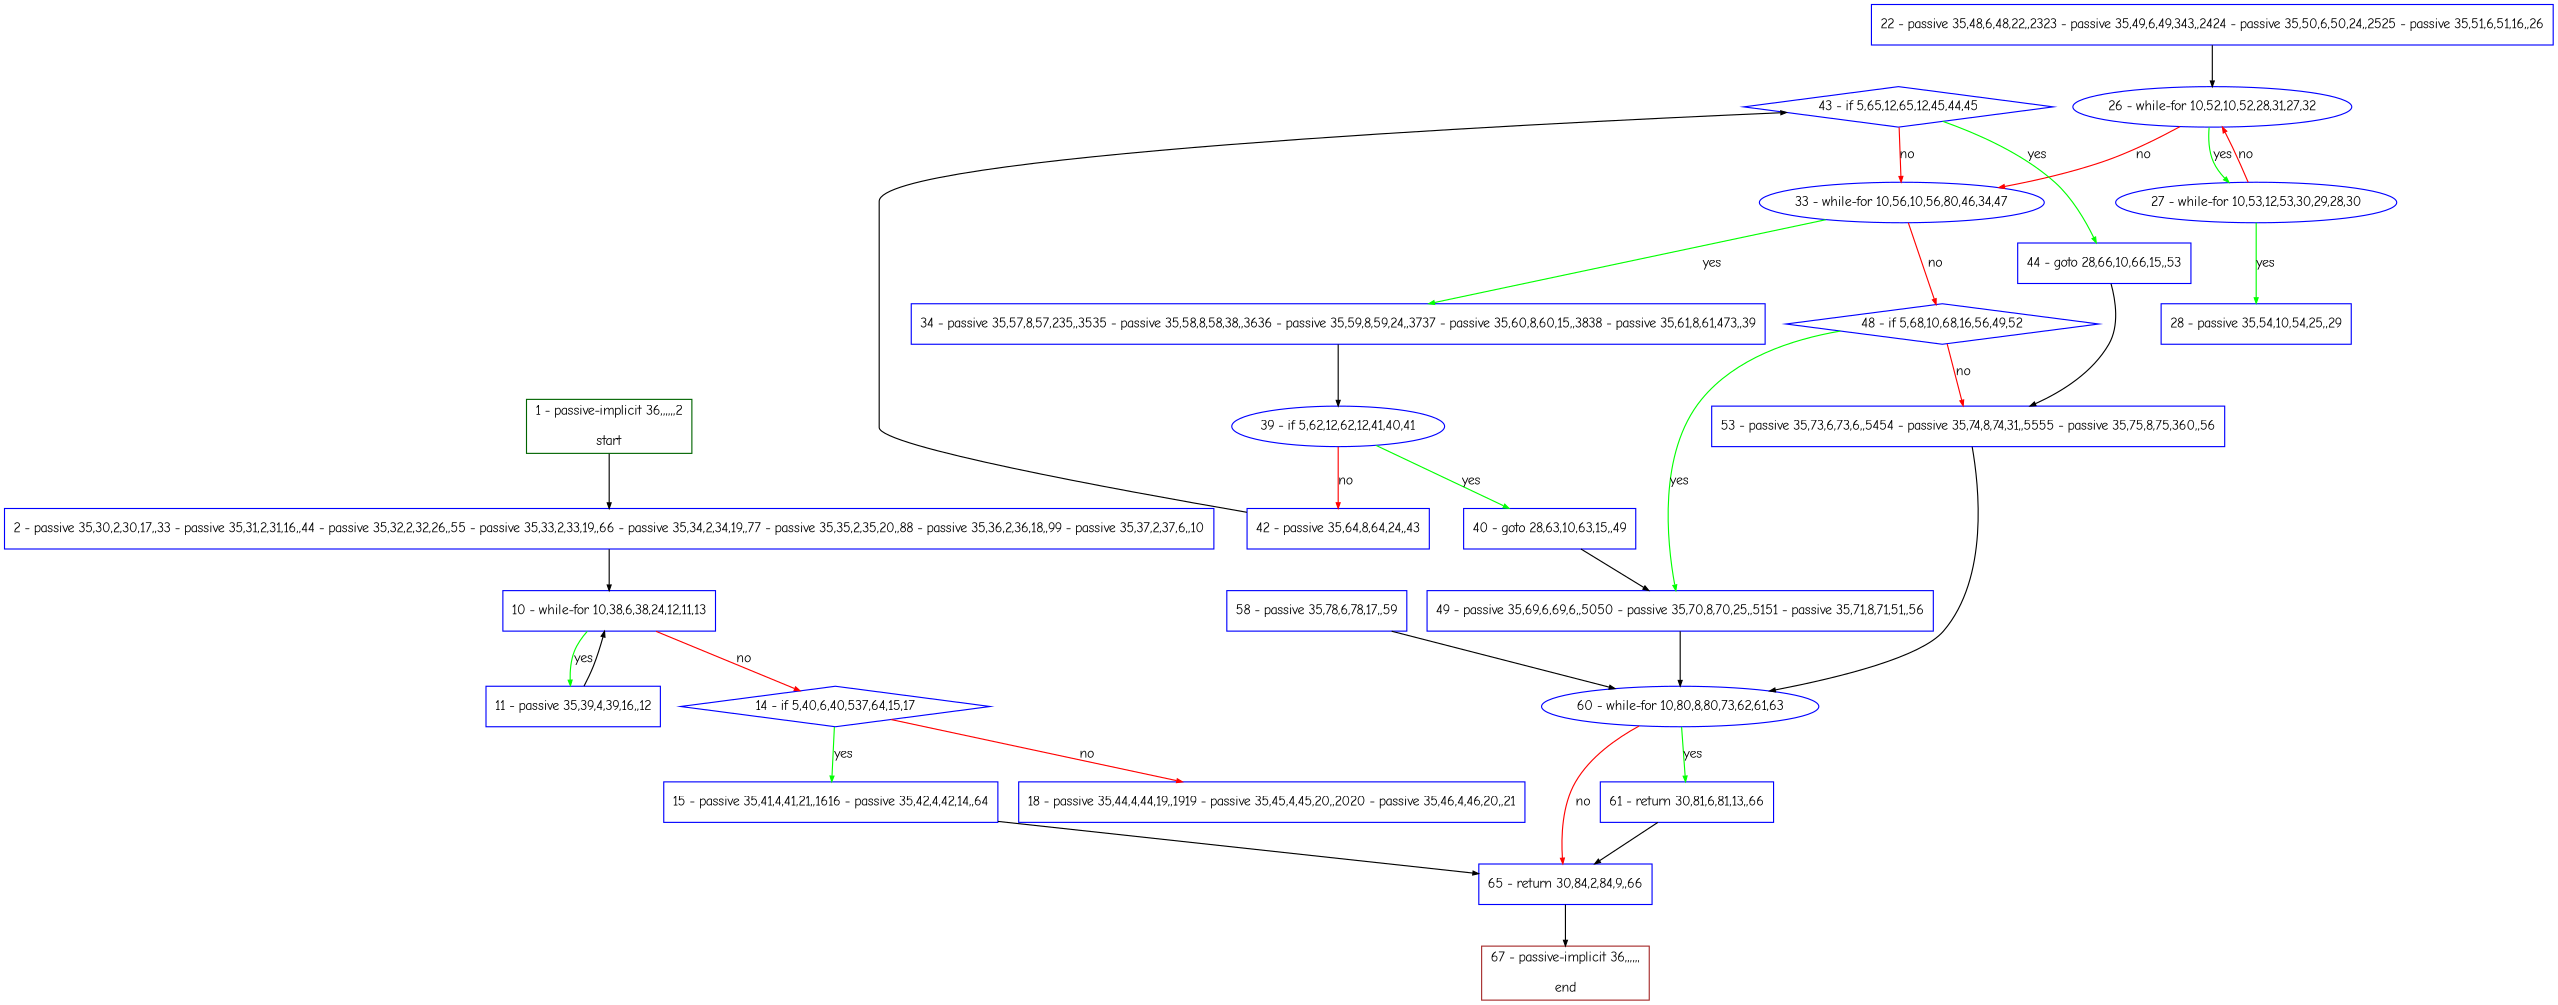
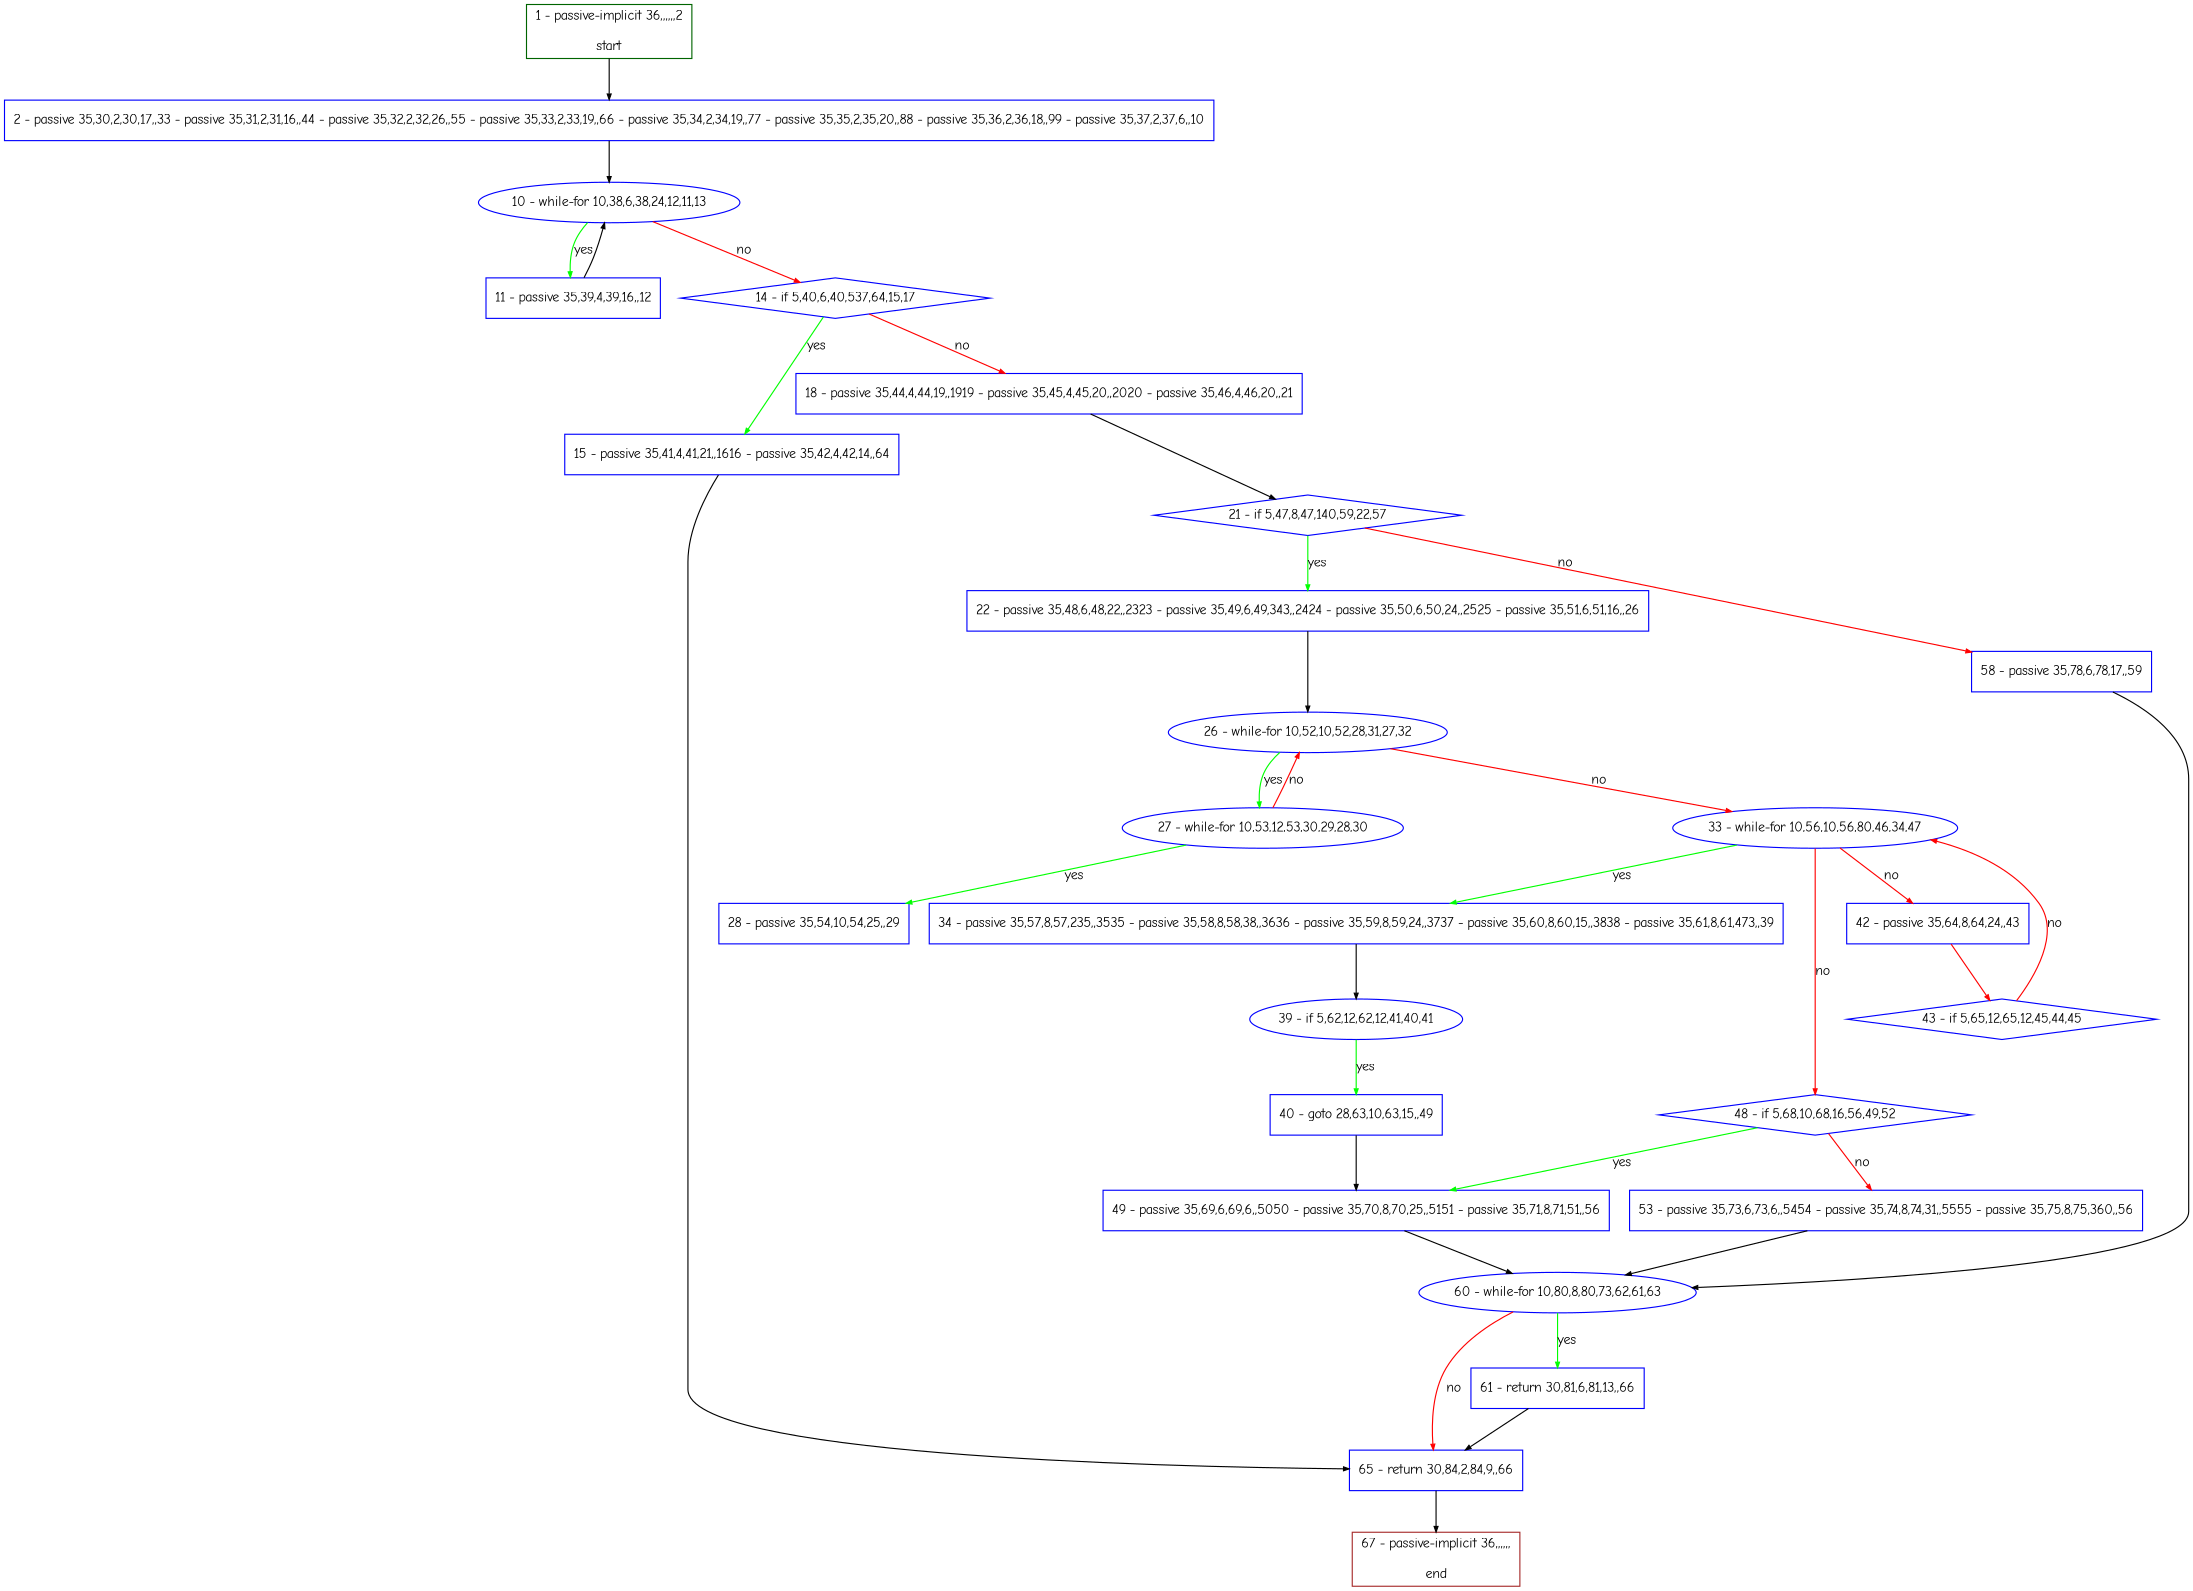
(1025, 165) -> (1969, 970)
(2104, 263) -> none
(1338, 475) -> (1874, 874)
none -> (1308, 515)
(609, 611) -> (609, 202)
